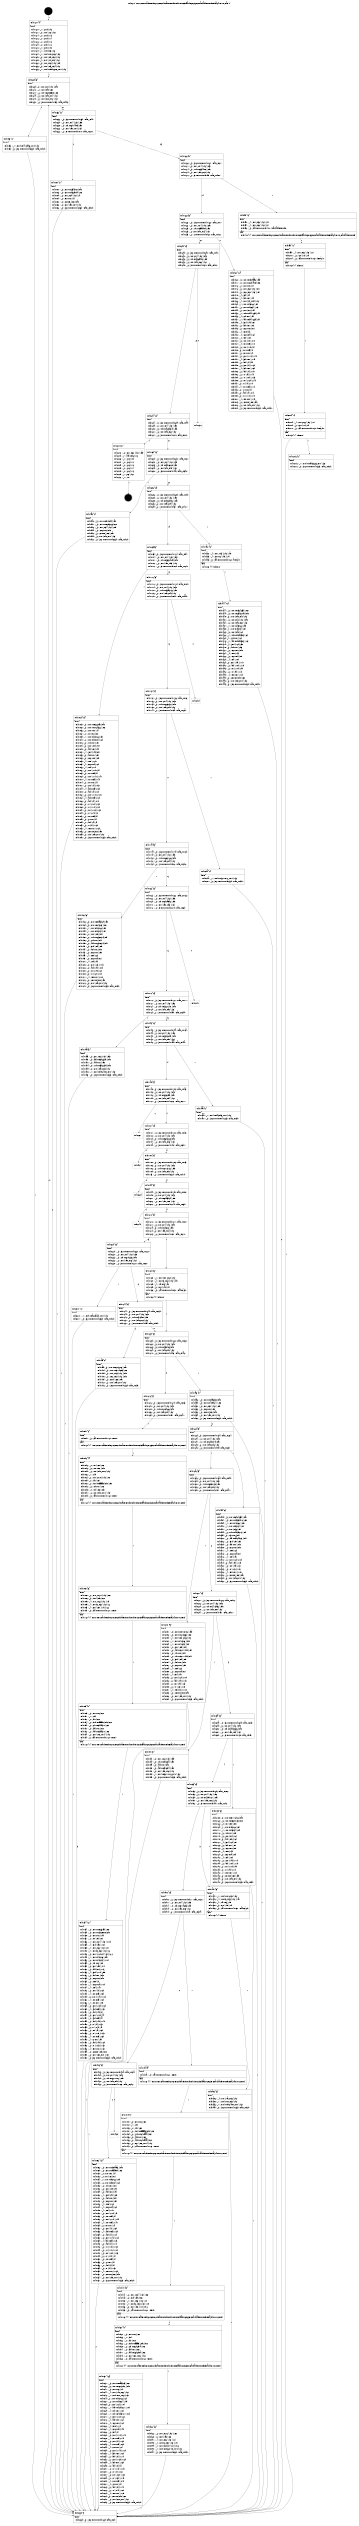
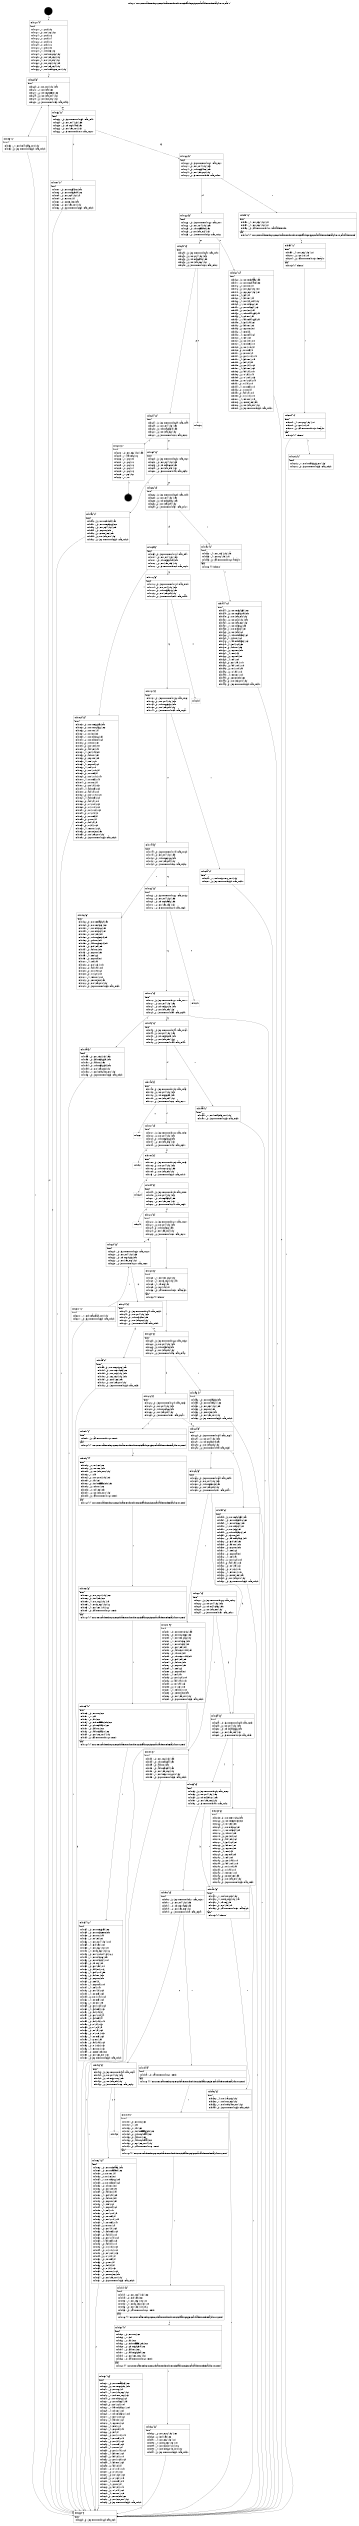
(166, 1180) -> none
(108, 1286) -> (124, 1291)
(211, 1423) -> (188, 1422)
(209, 1542) -> (241, 1592)
(65, 1746) -> (269, 1802)
